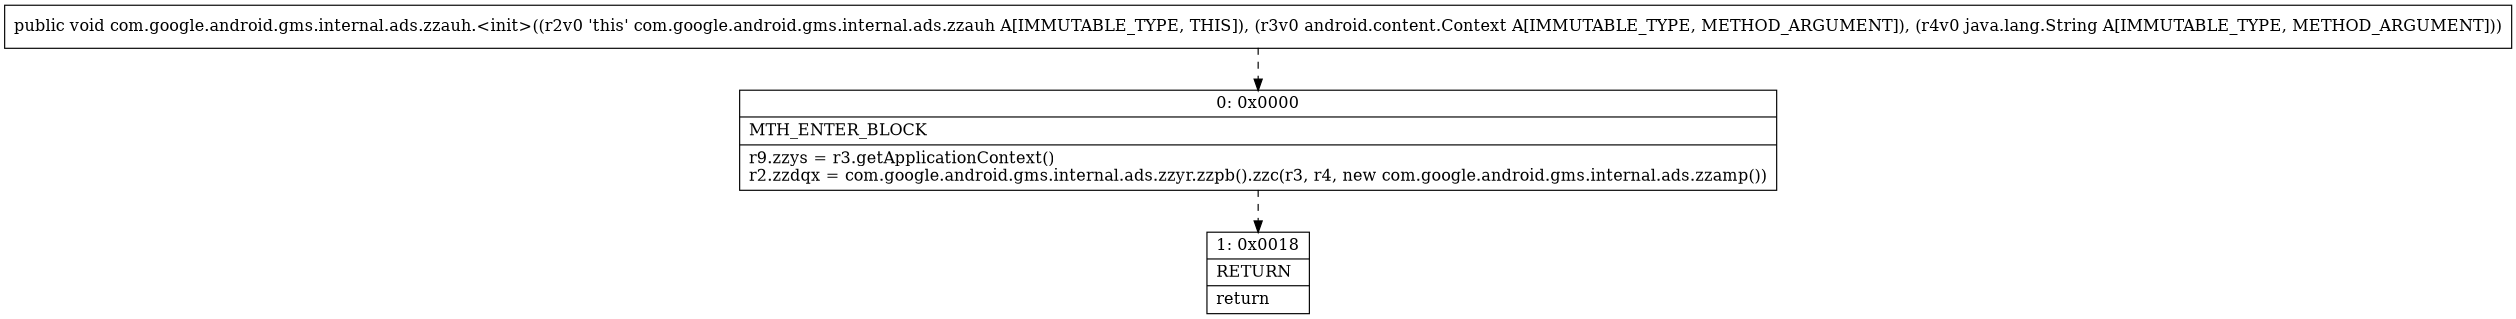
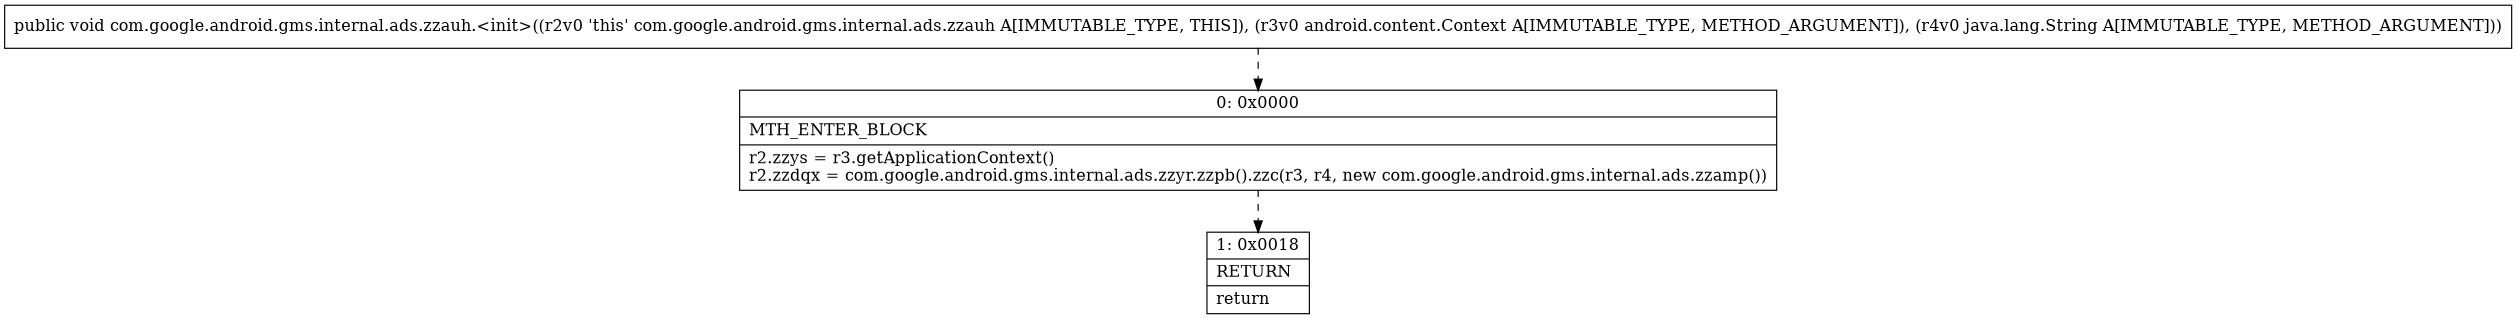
(902, 158) -> (902, 158)
